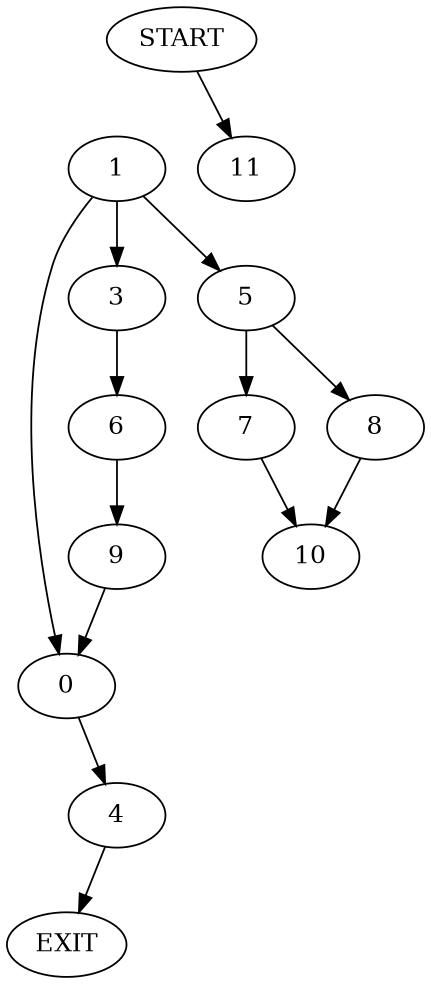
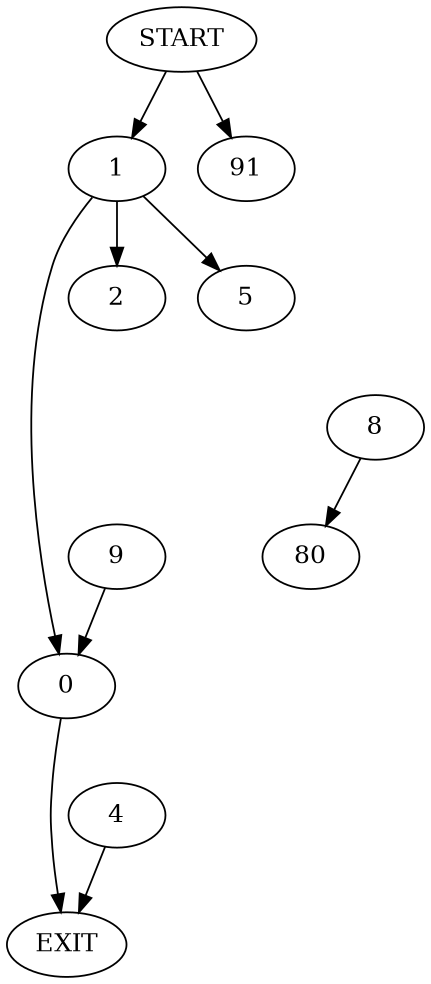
none -> (153, 97)
(246, 169) -> (246, 169)
(117, 298) -> (117, 298)
(304, 356) -> none
(117, 427) -> none
(246, 427) -> none
(311, 557) -> (311, 557)
(88, 742) -> (51, 806)
